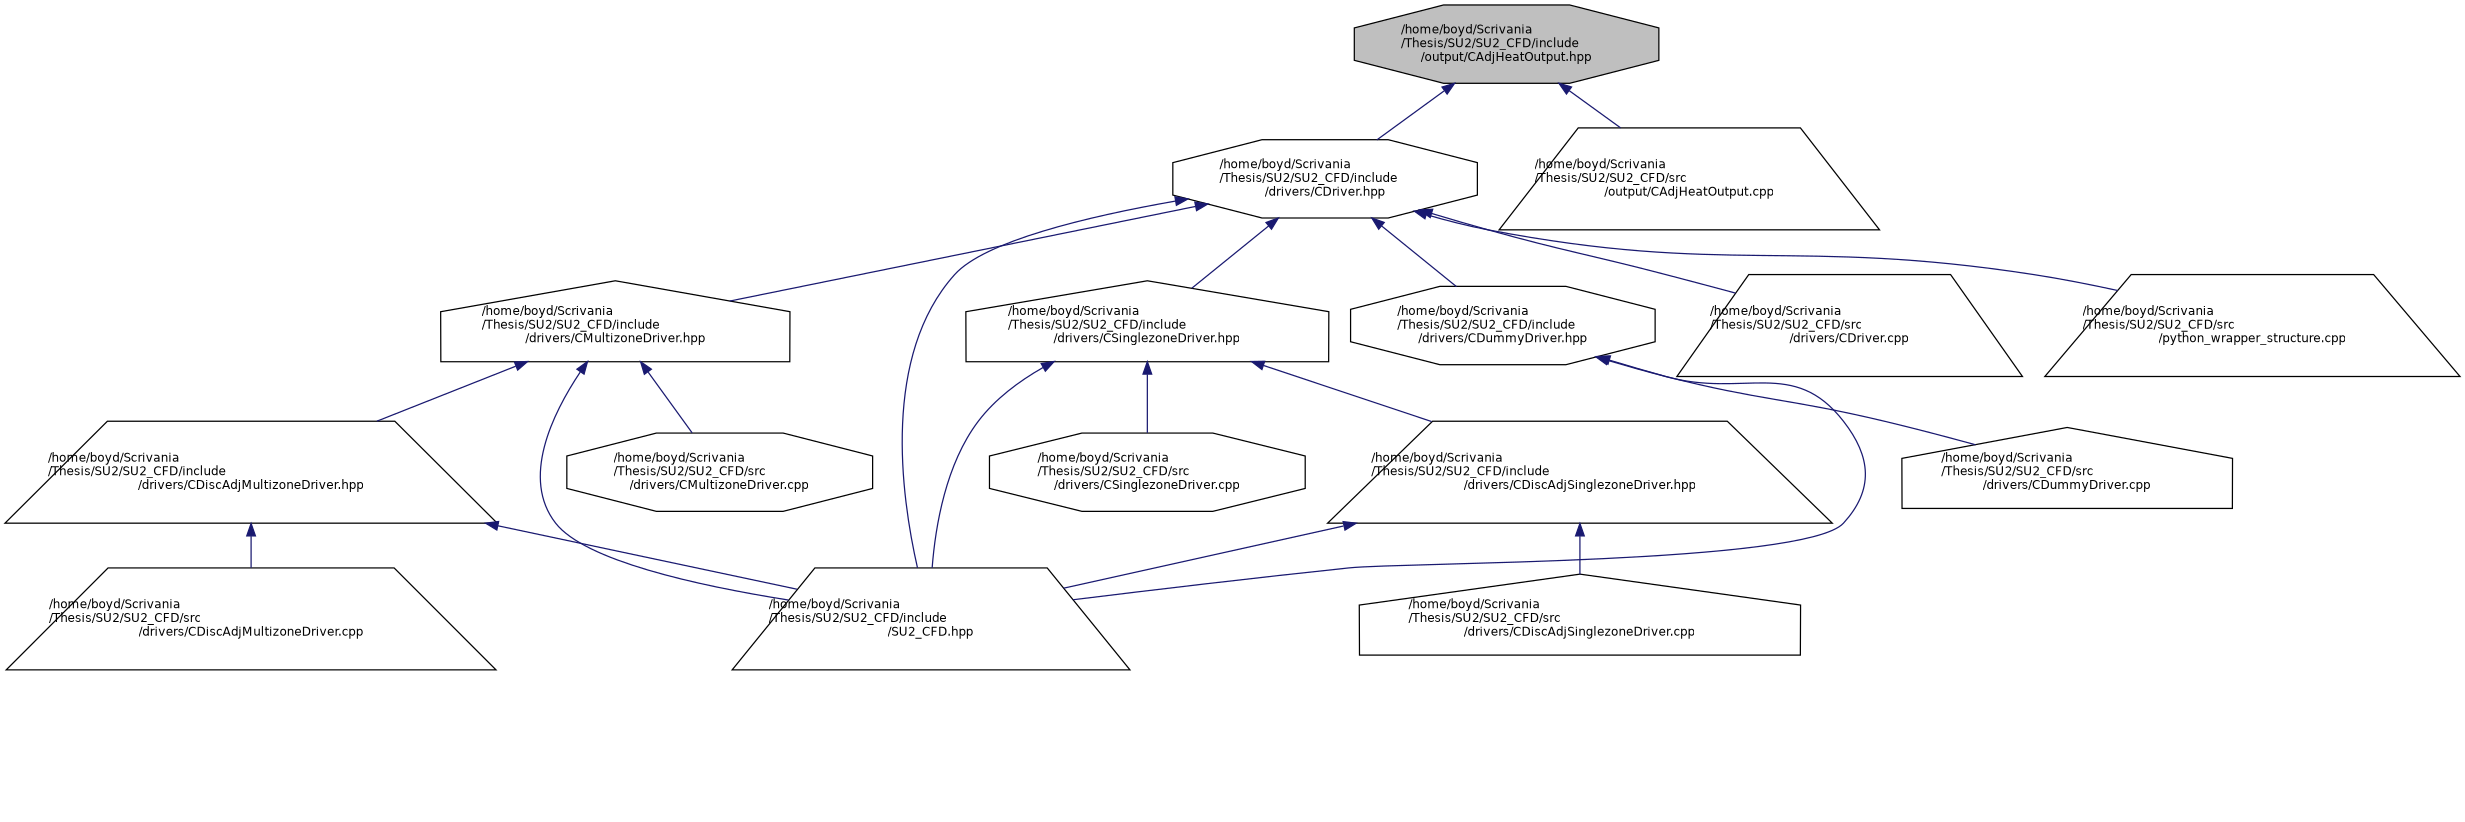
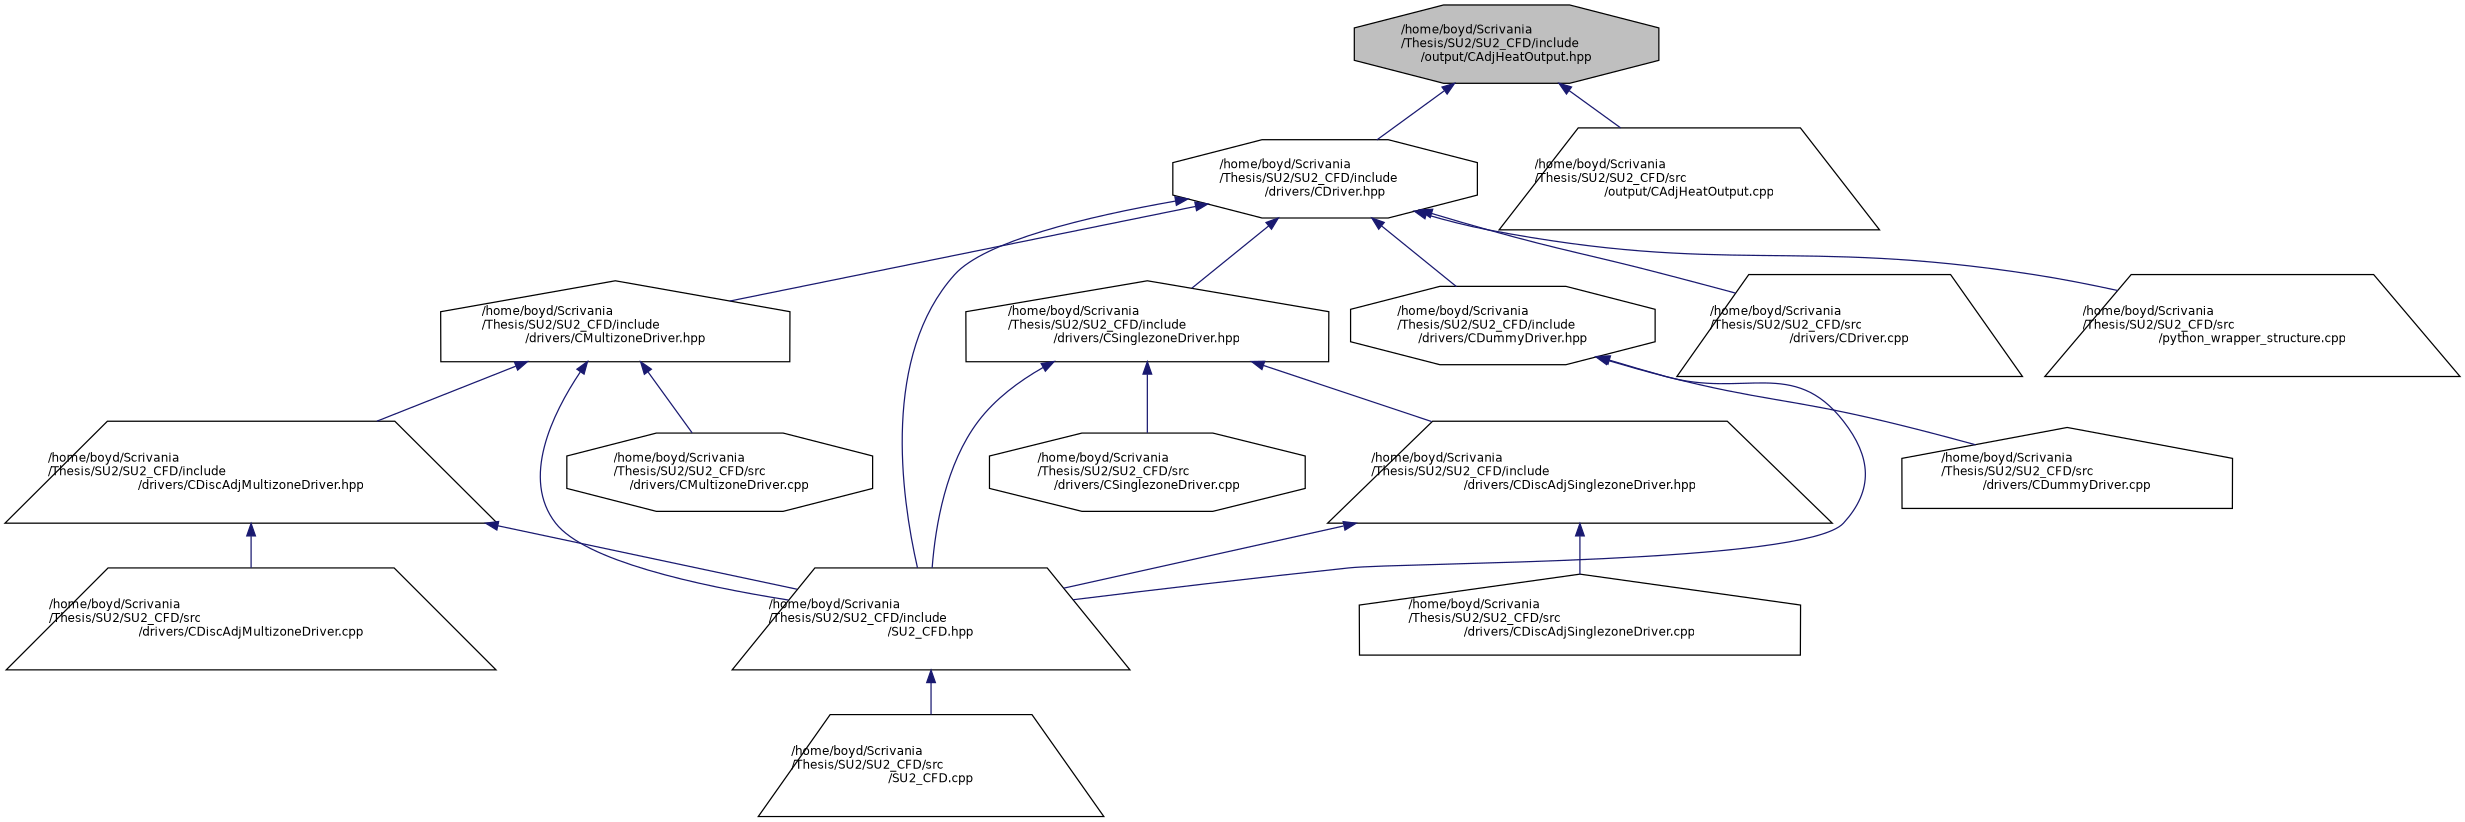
none -> (931, 766)
